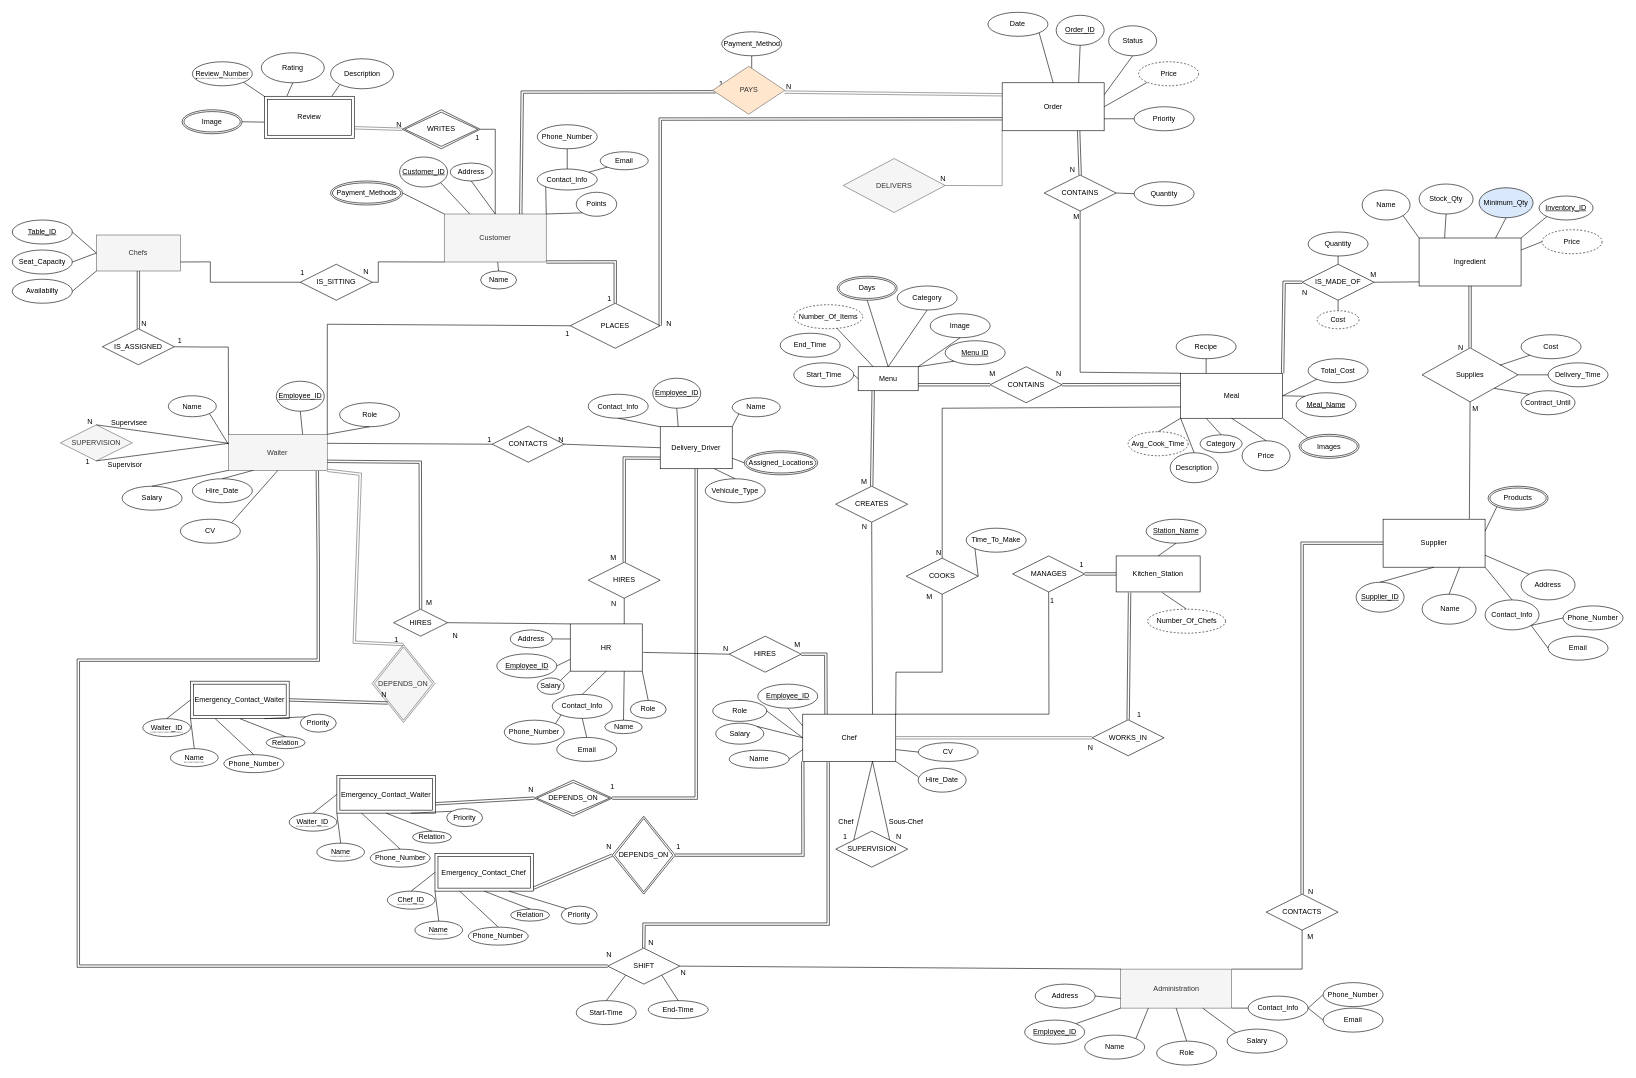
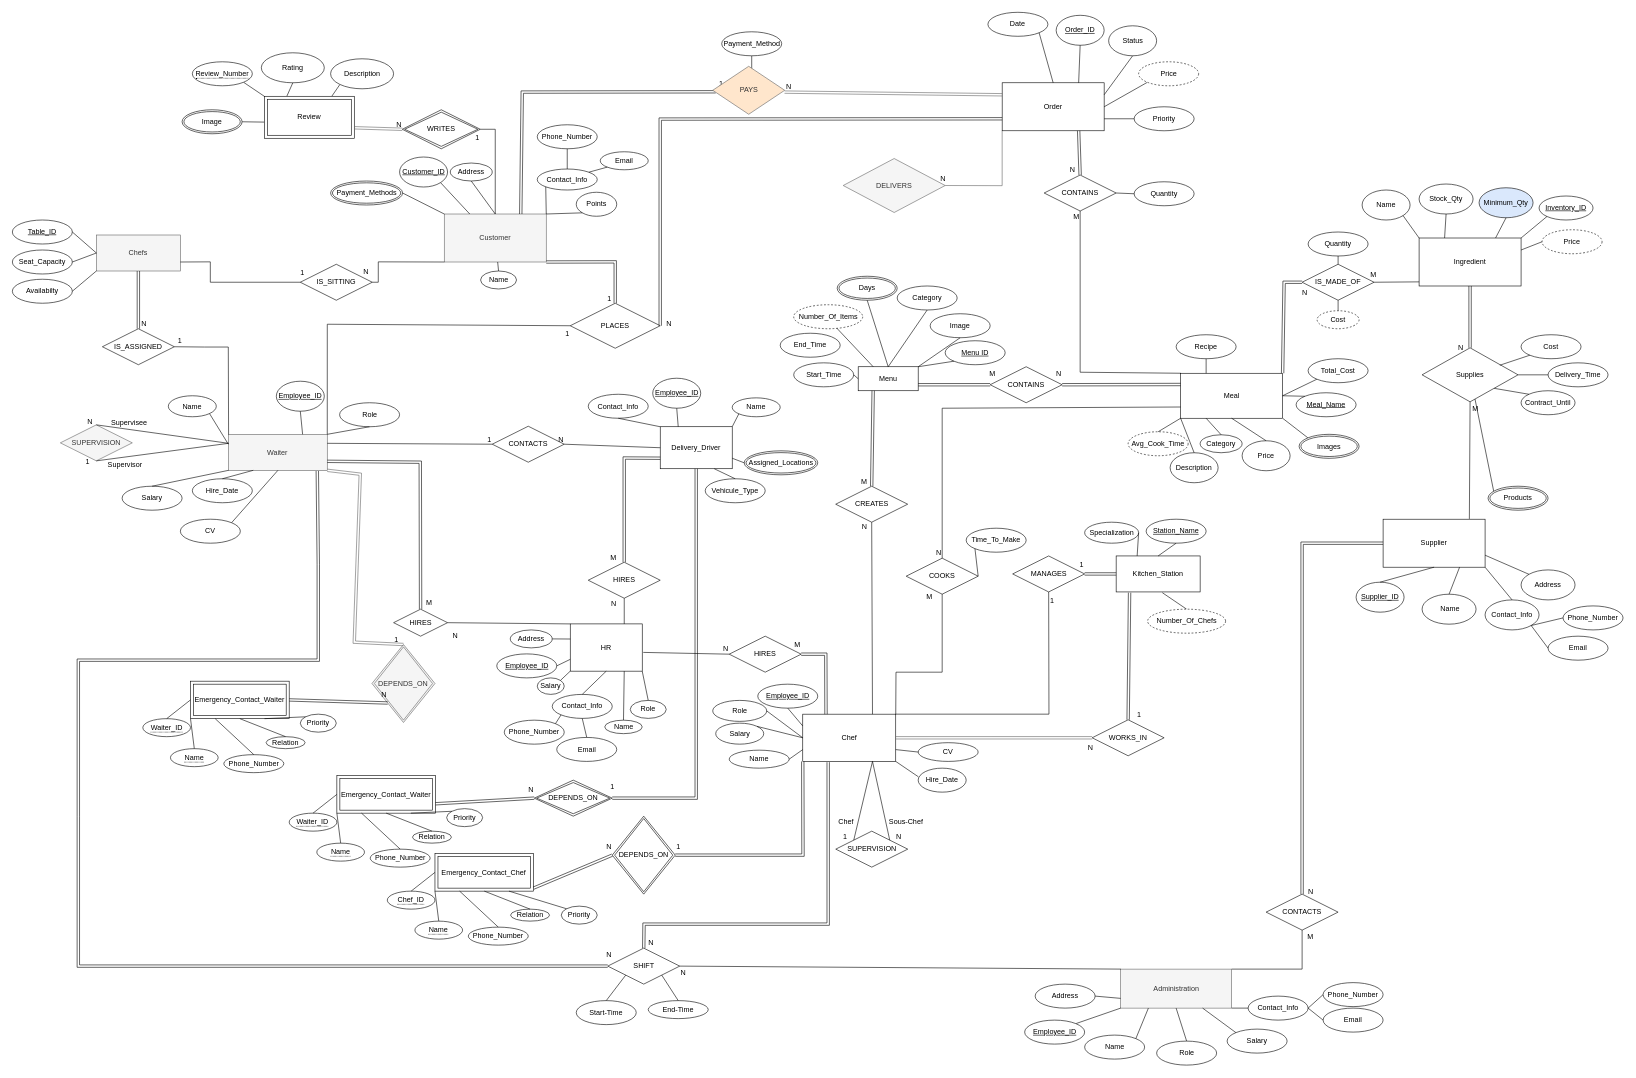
(1491, 519) -> (1485, 446)
none -> (1112, 533)
none -> (1138, 544)
